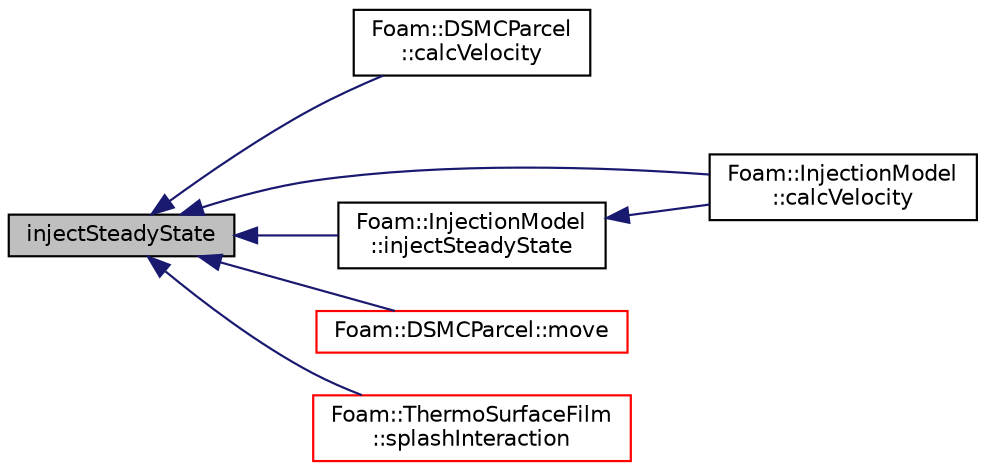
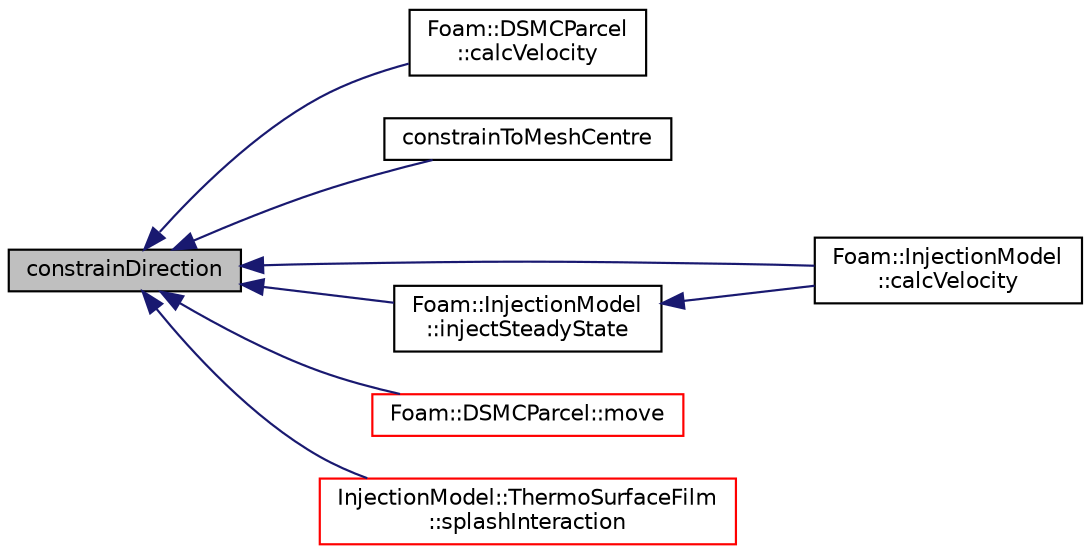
none -> (528, 139)
(122, 235) -> (125, 270)
(472, 428) -> (528, 511)
